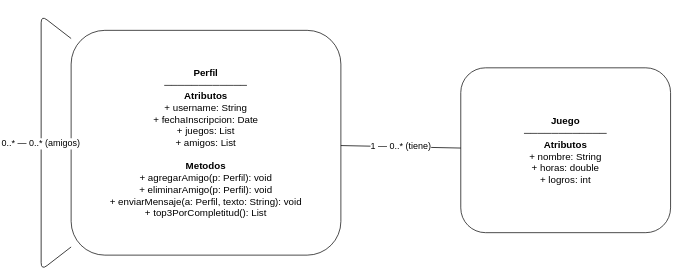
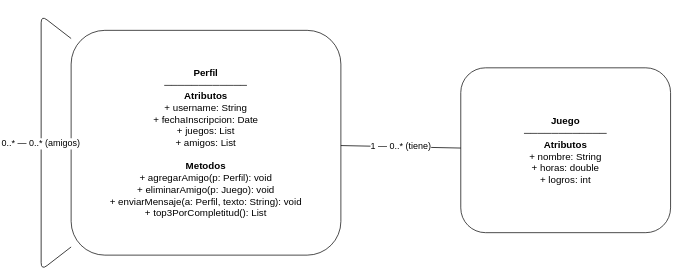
(206, 143) -> (206, 143)
